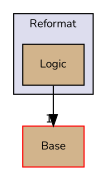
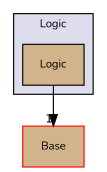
(53, 24) -> (53, 24)
